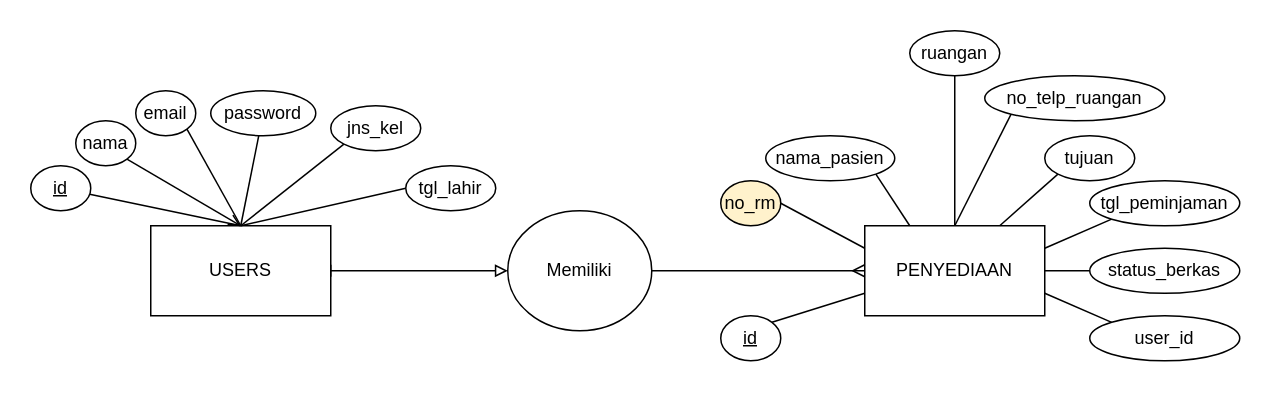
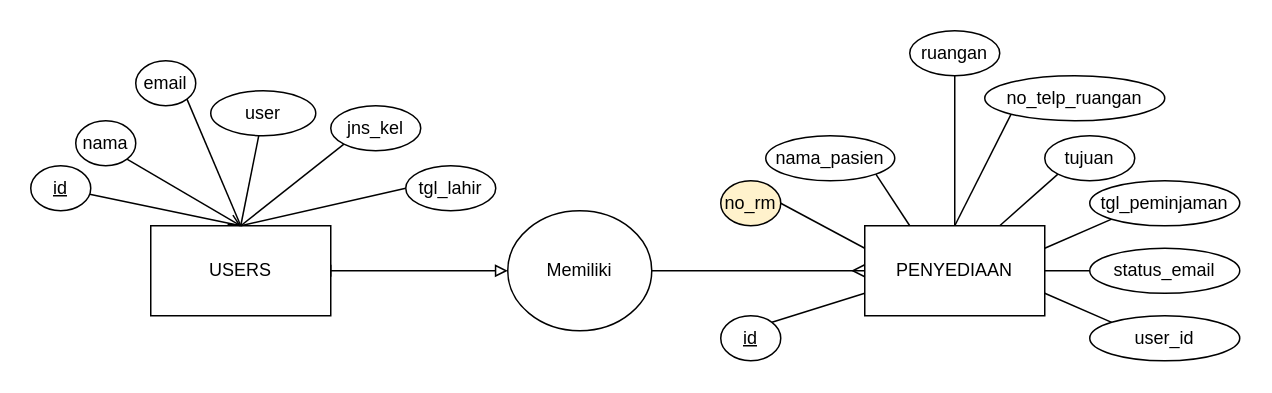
(166, 113) -> (166, 83)
(263, 113) -> (263, 113)
(1165, 271) -> (1165, 271)
